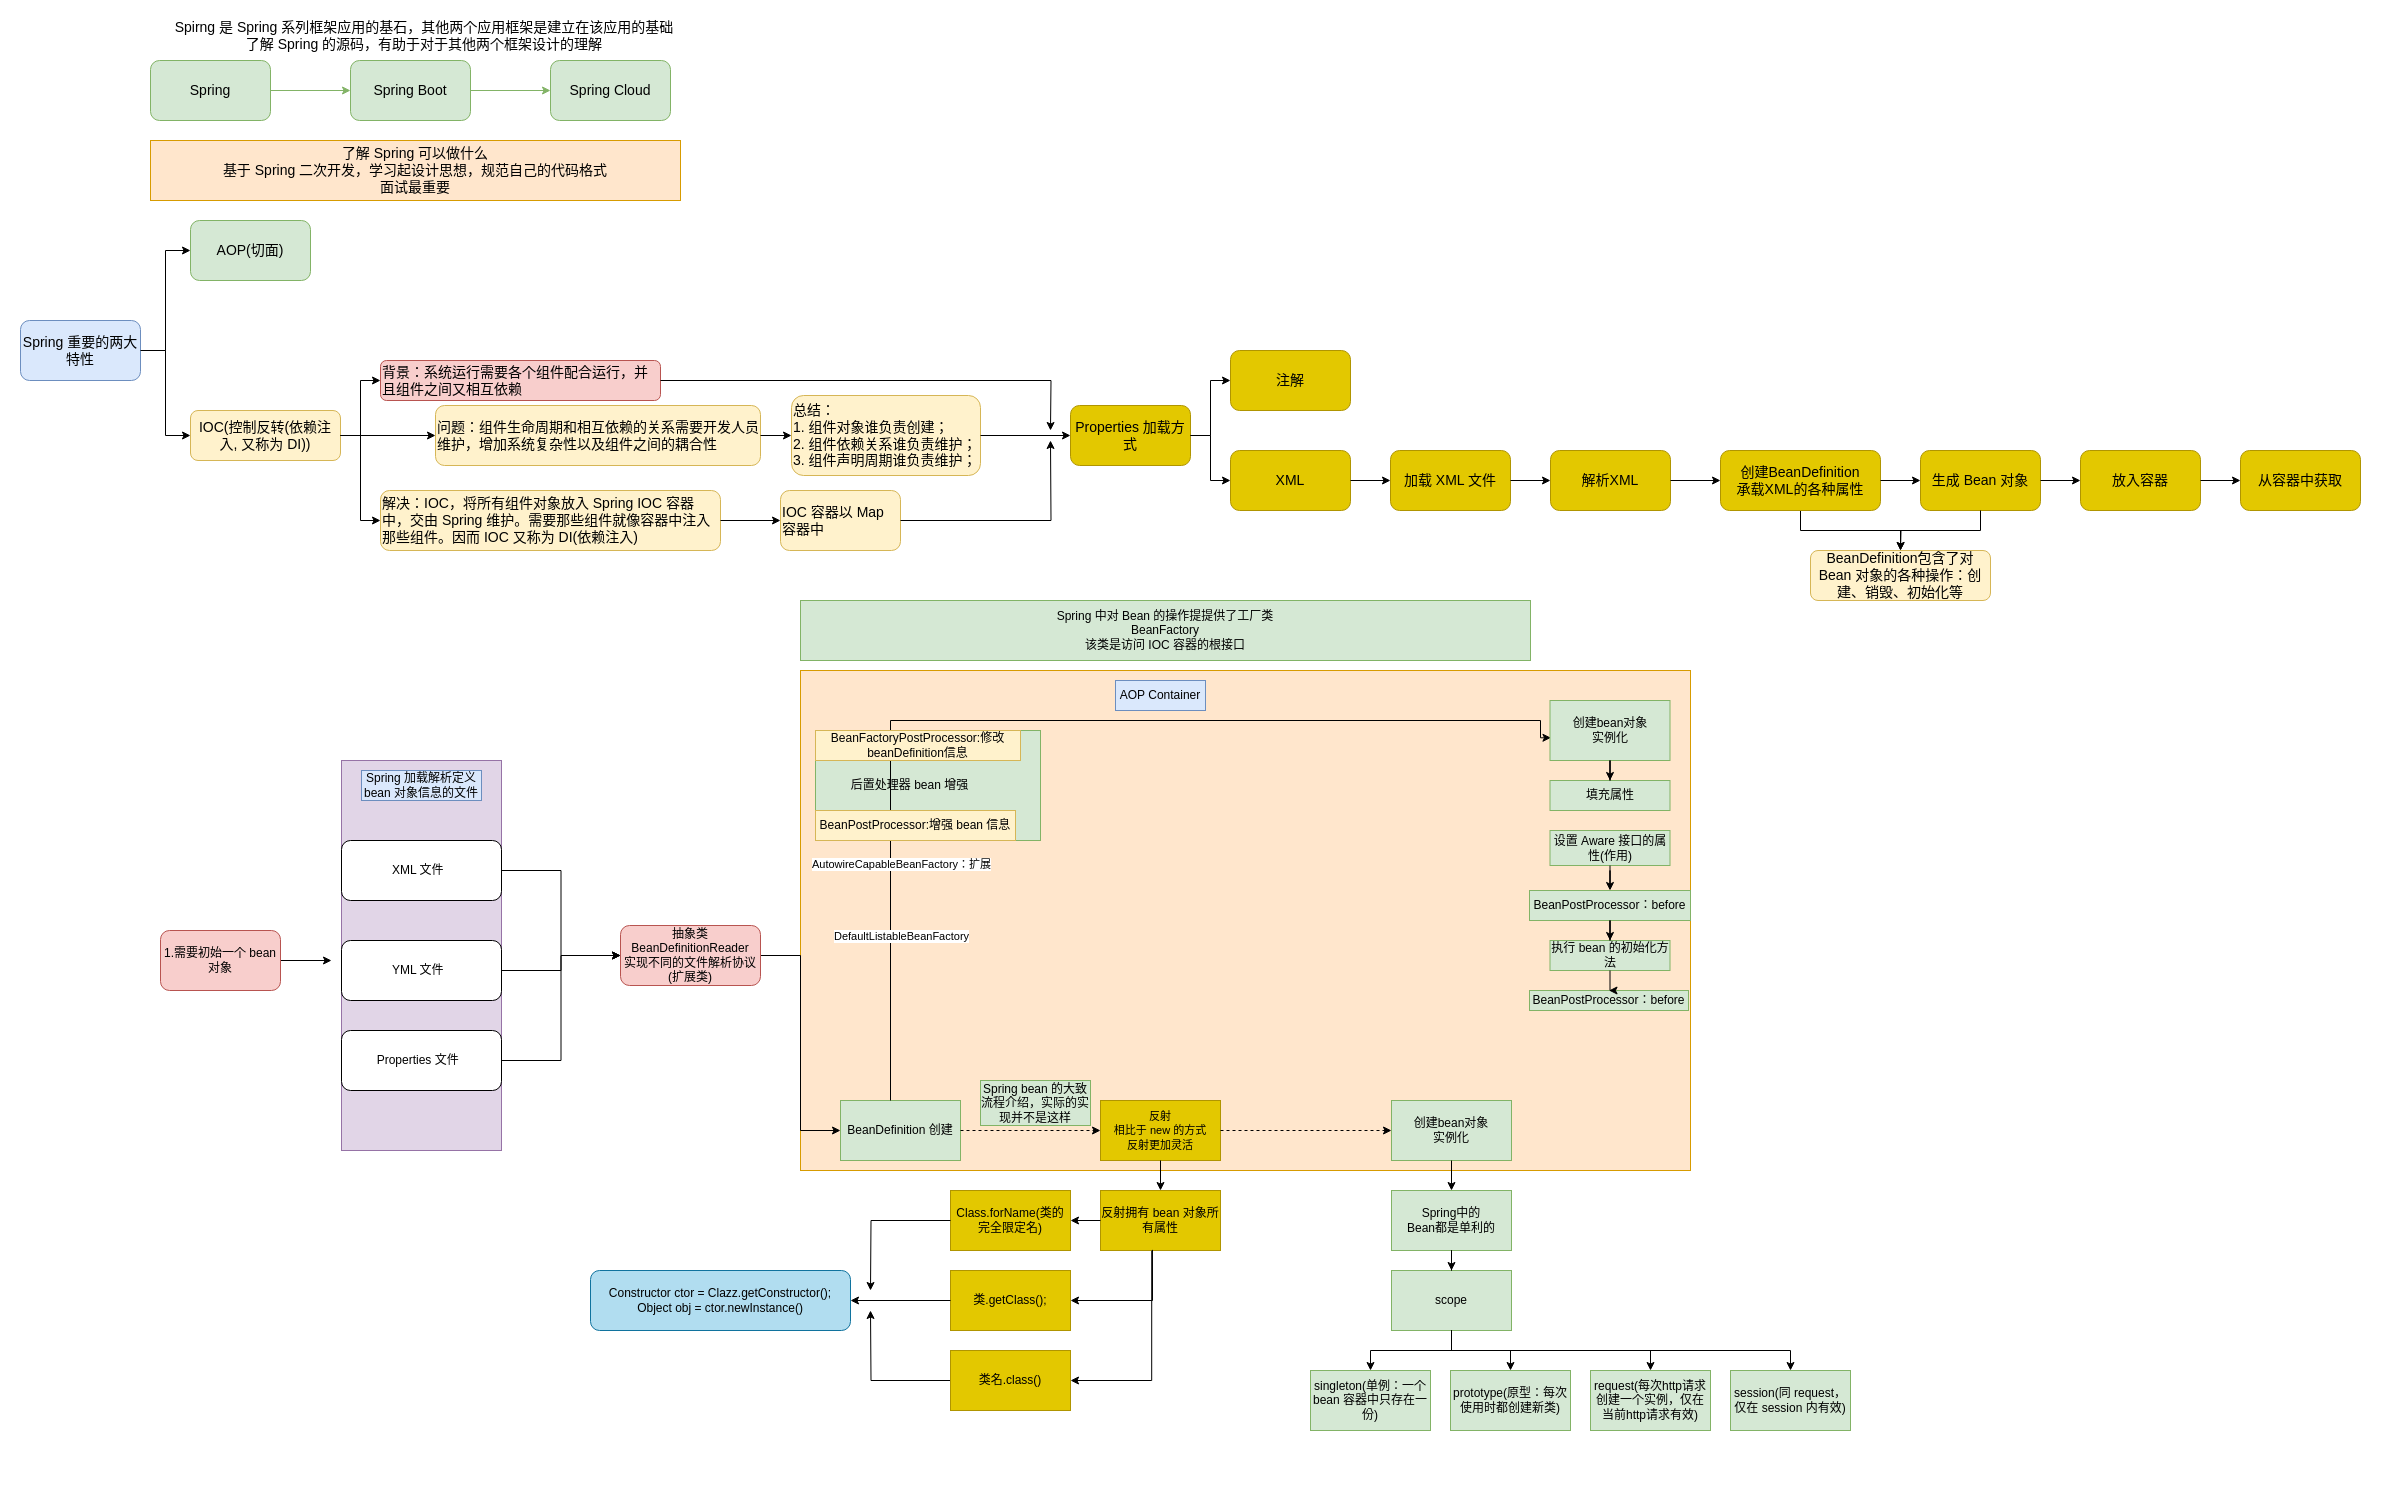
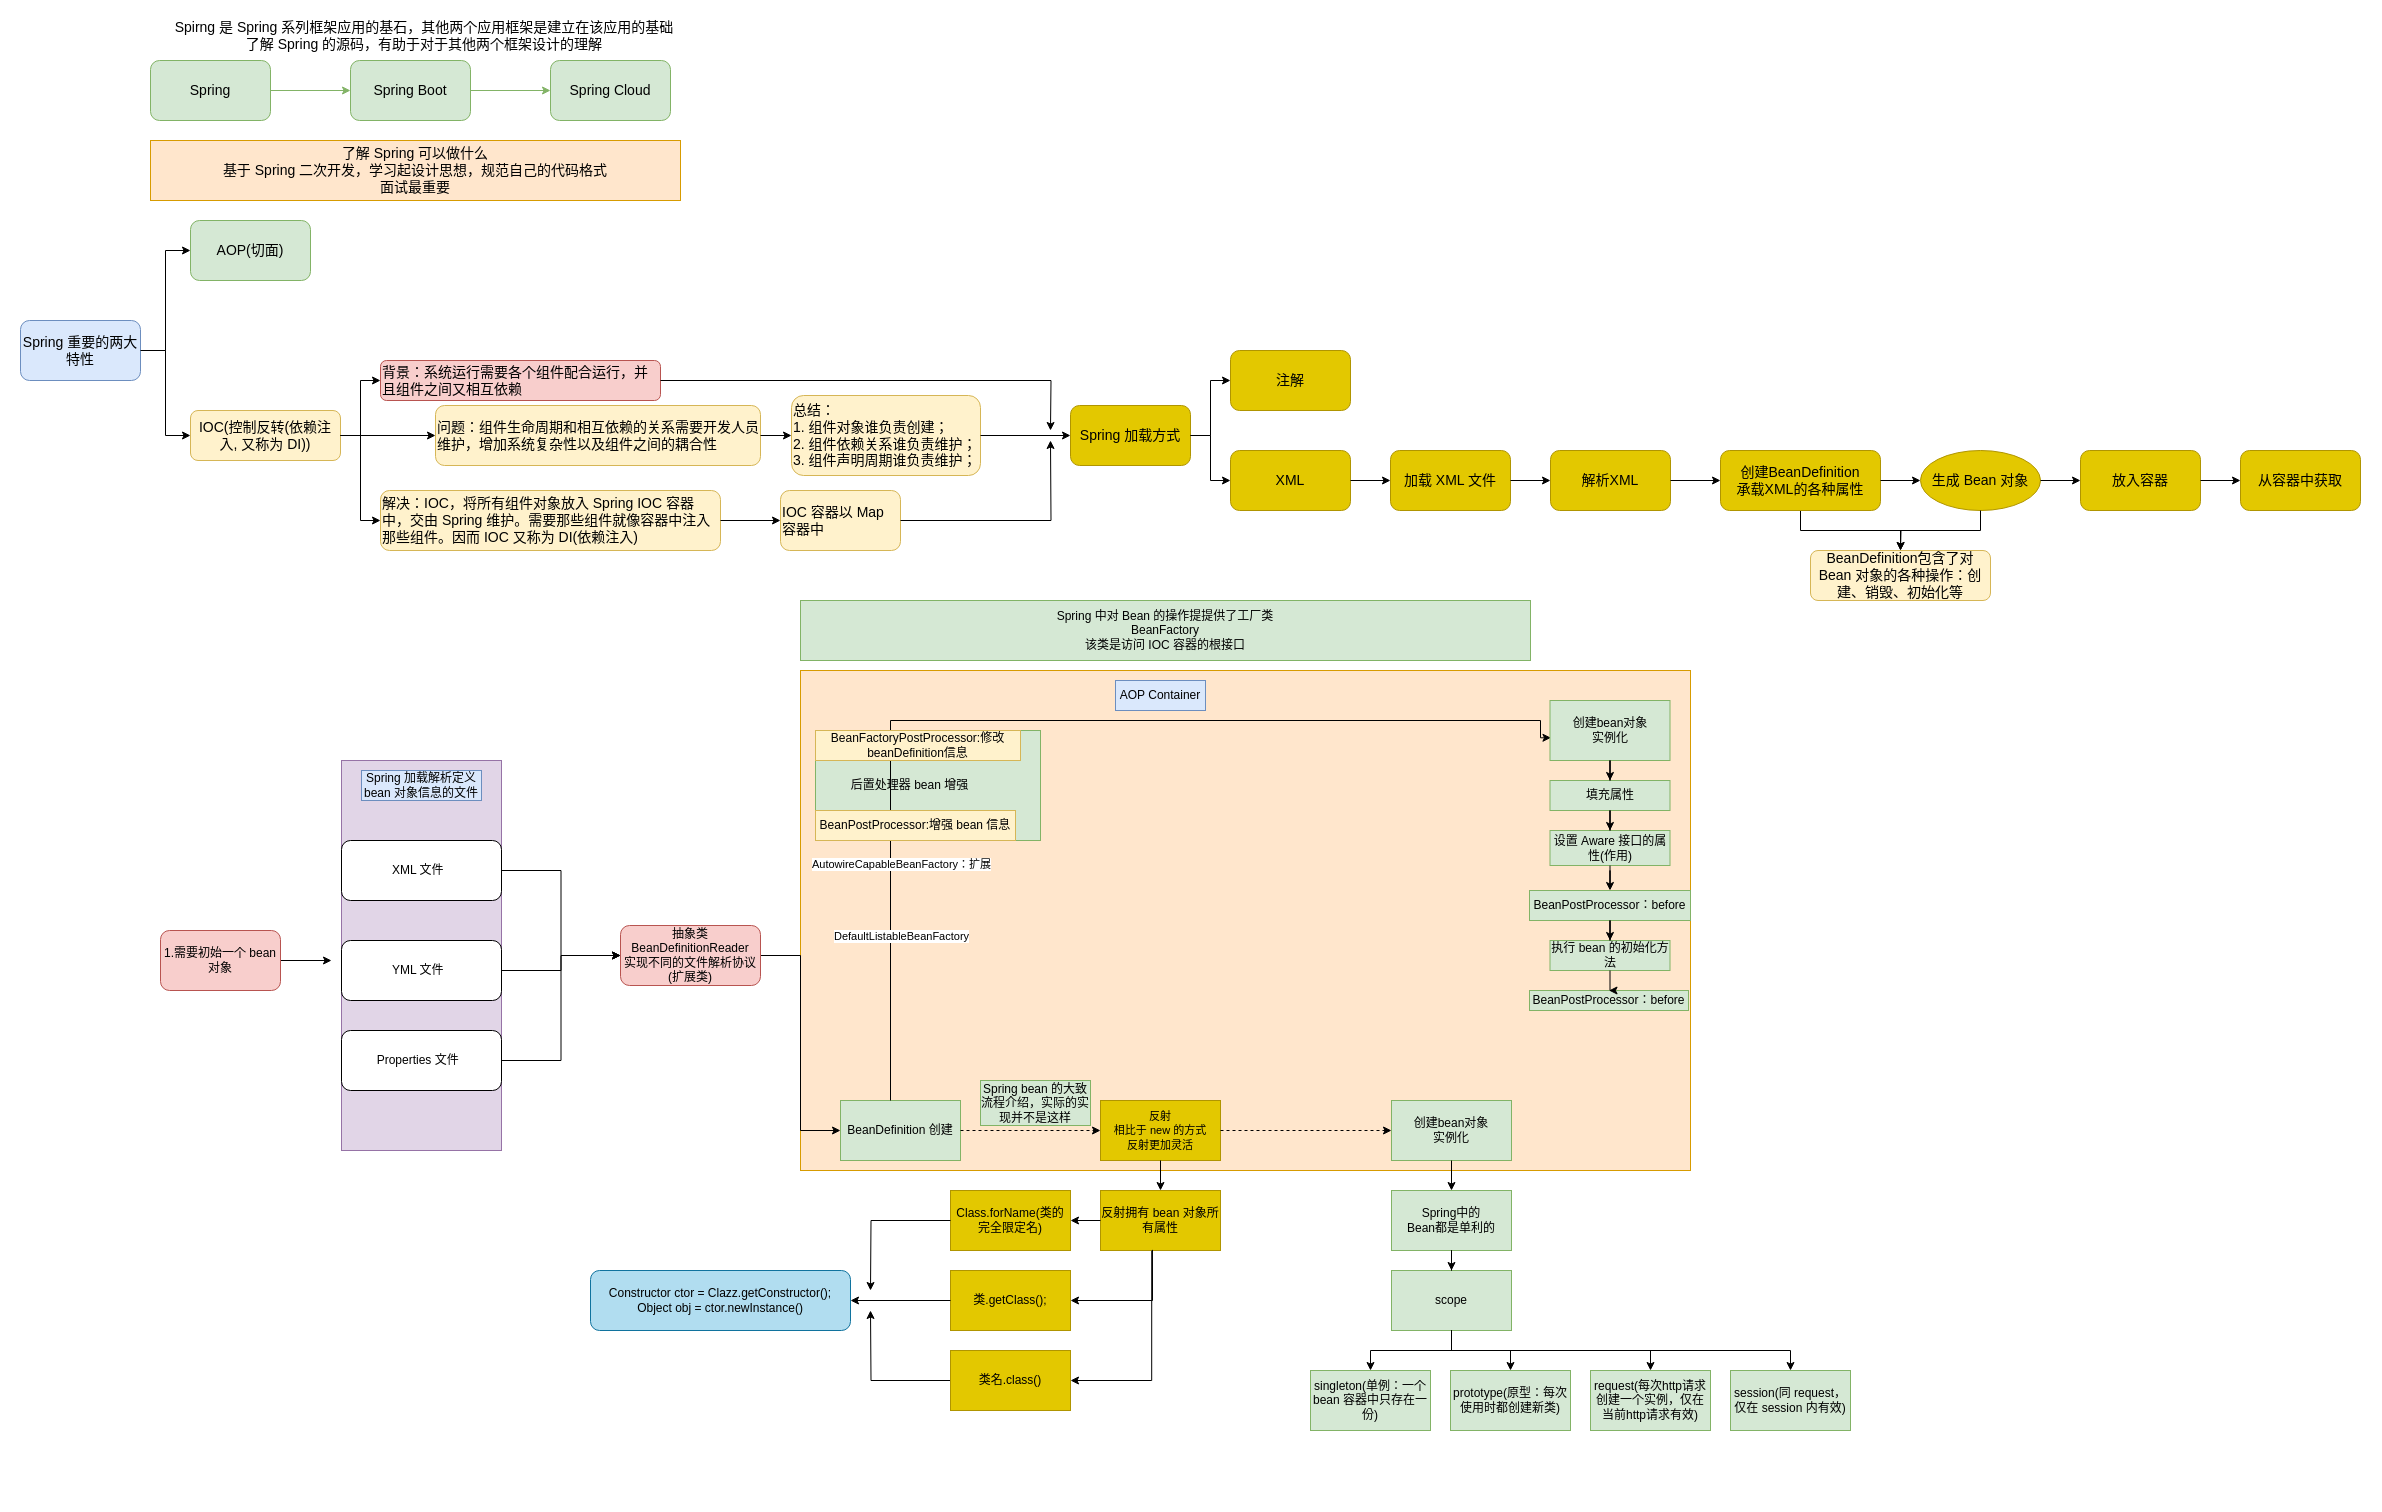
(1131, 436) -> (1131, 436)
(1981, 481) -> (1981, 481)
none -> (1610, 825)
